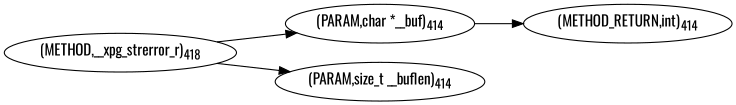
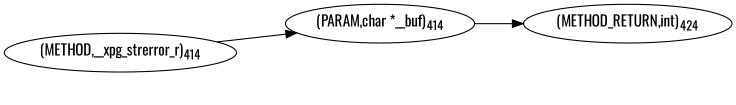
(690, 22) -> (690, 22)
(192, 51) -> (192, 51)
(380, 82) -> none
